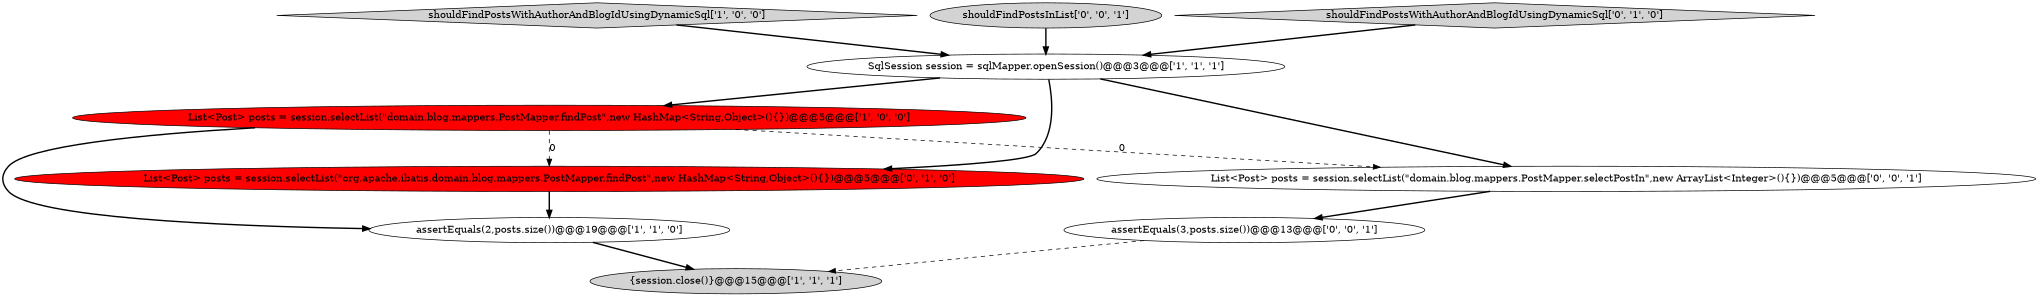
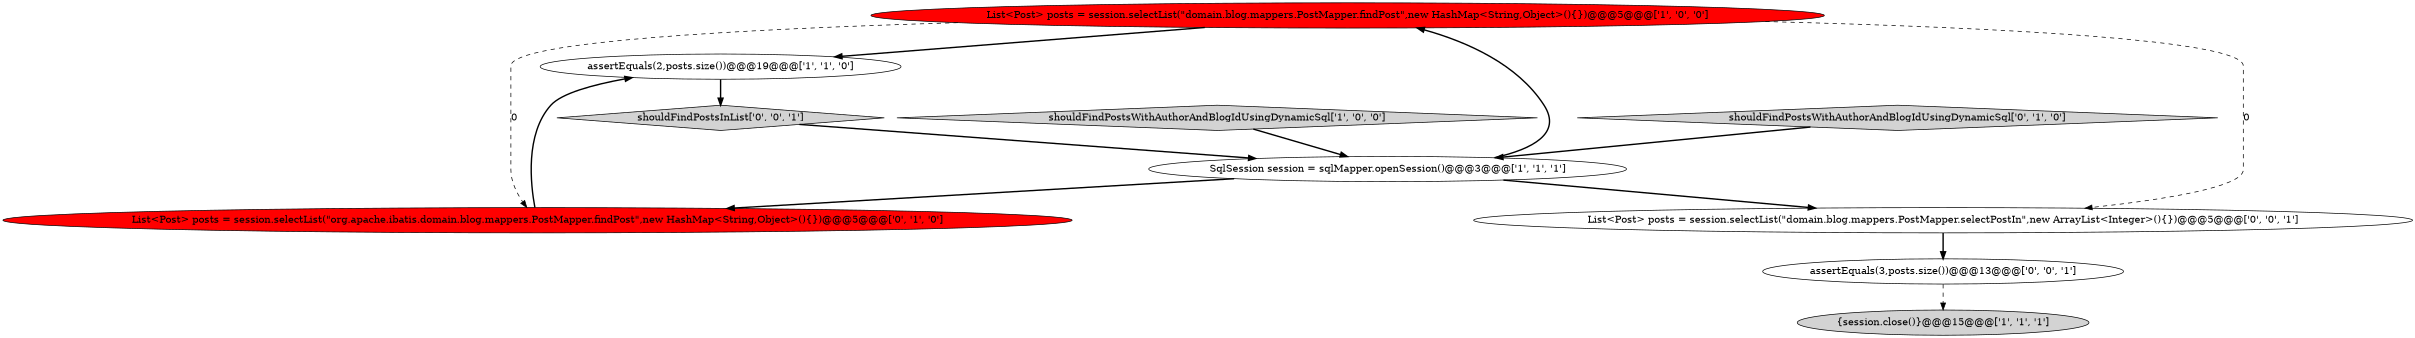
(1046, 15) -> (721, 118)
(640, 255) -> (721, 89)
